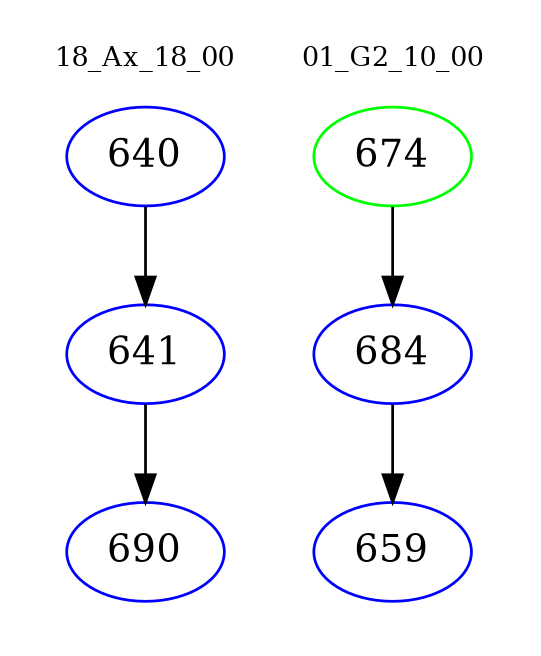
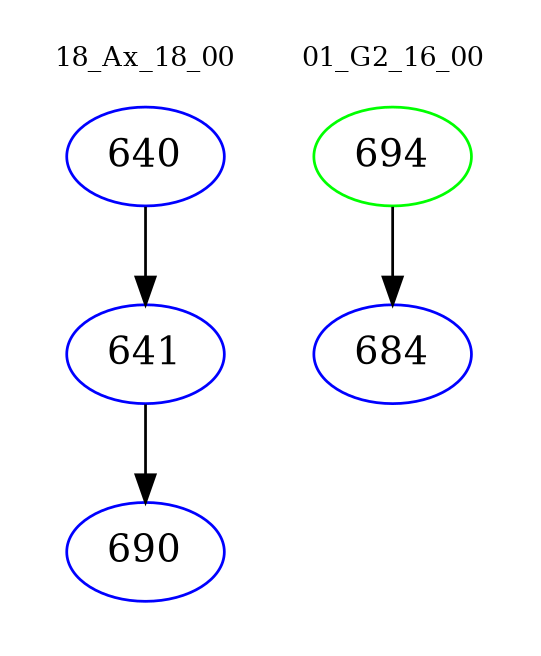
(394, 59) -> (394, 59)
(393, 157) -> (393, 157)
(393, 552) -> none
